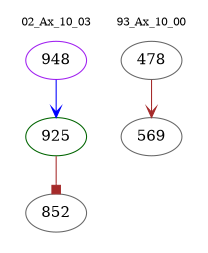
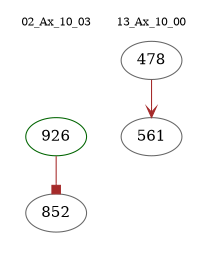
(152, 23) -> (152, 23)
(56, 60) -> none
(56, 137) -> (56, 137)
(152, 137) -> (152, 137)
